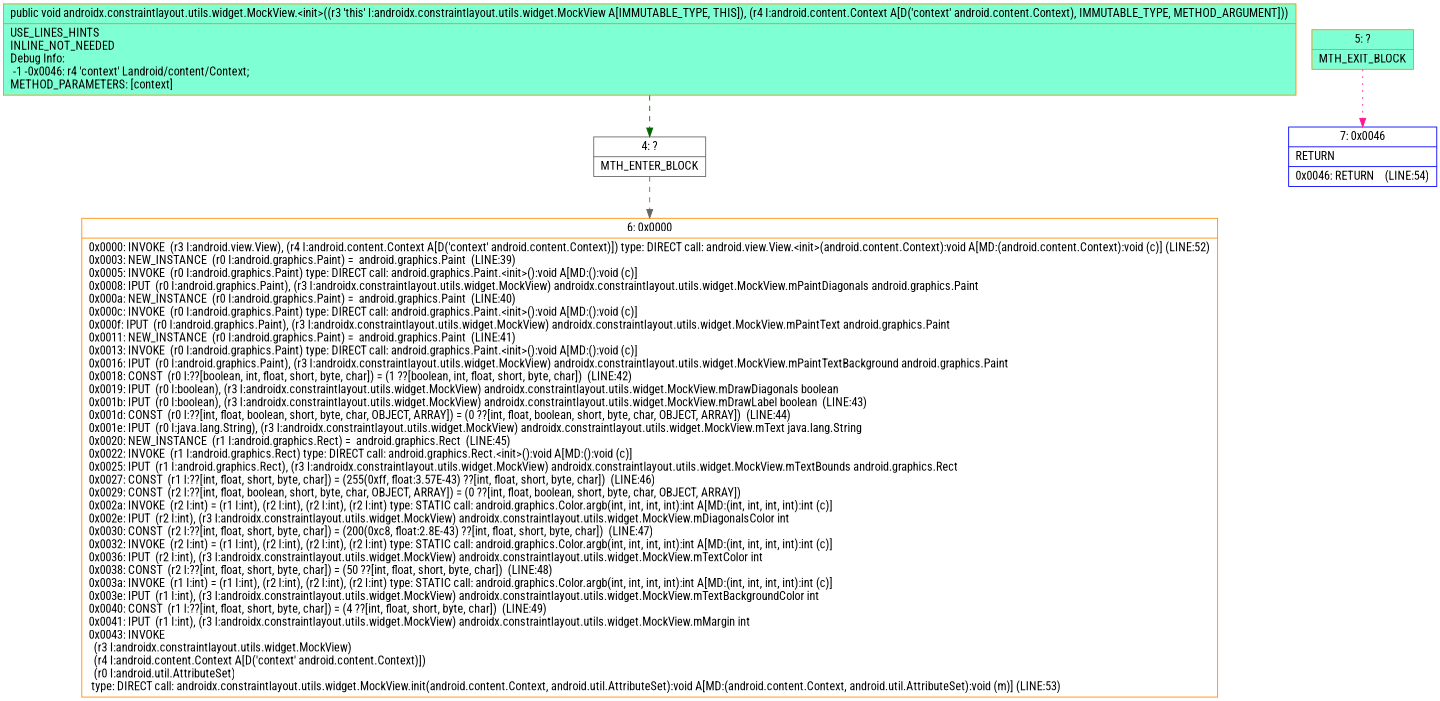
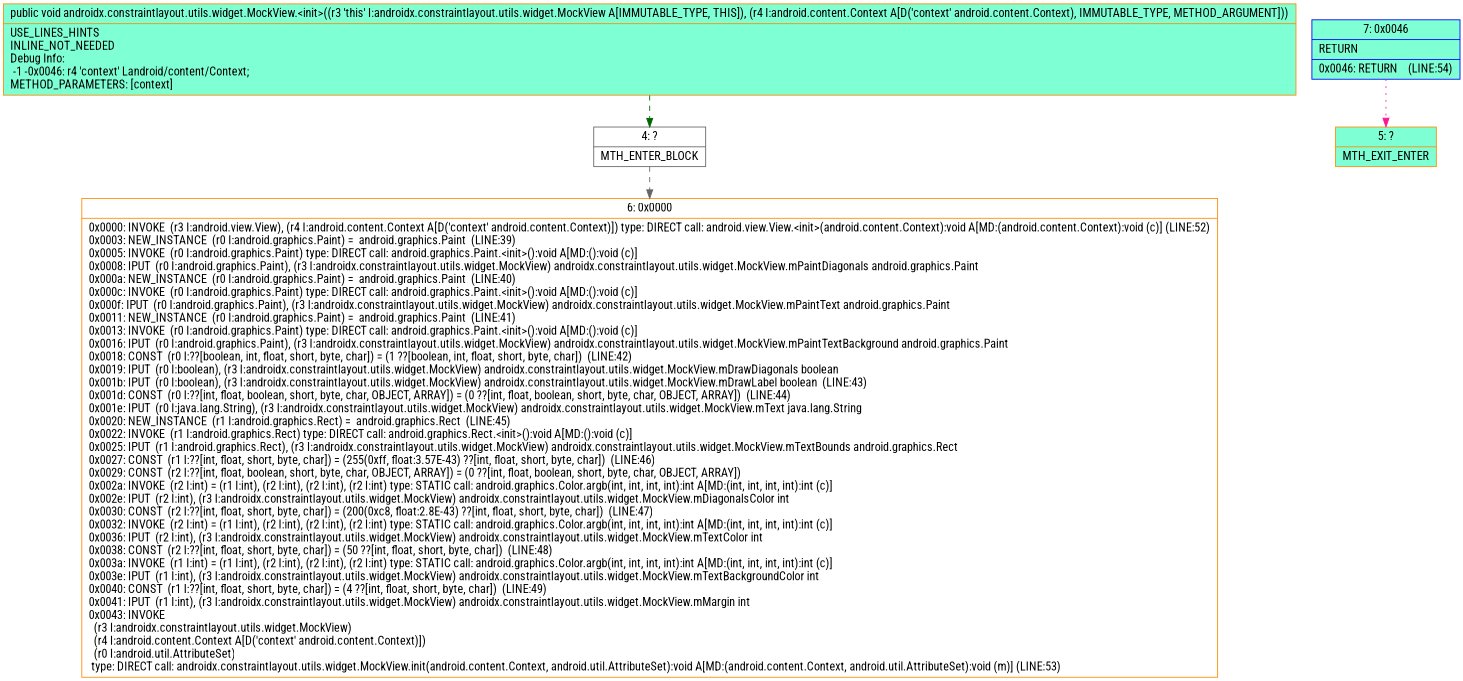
(1363, 59) -> (1386, 156)
(1363, 94) -> (1386, 99)
(1363, 157) -> (1386, 50)
